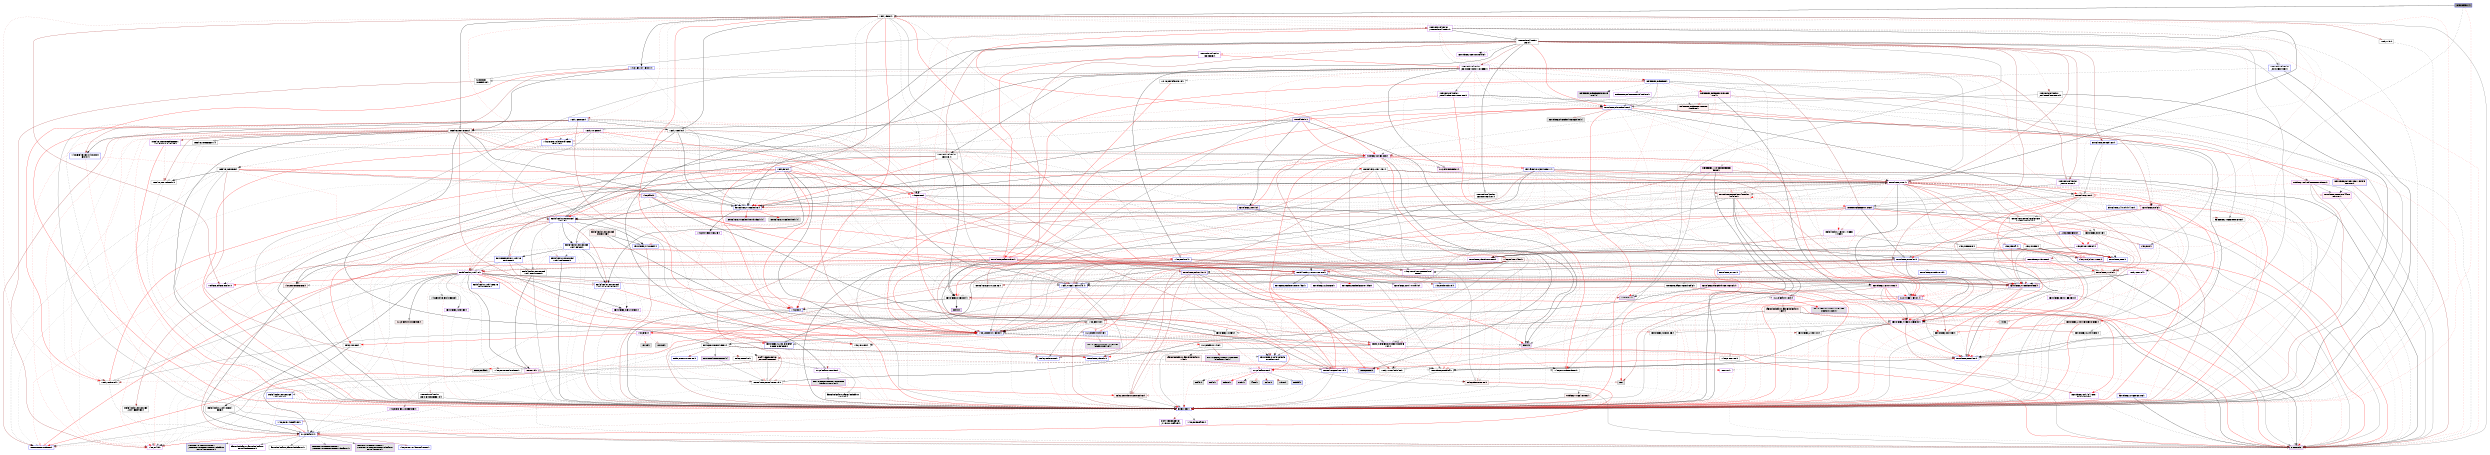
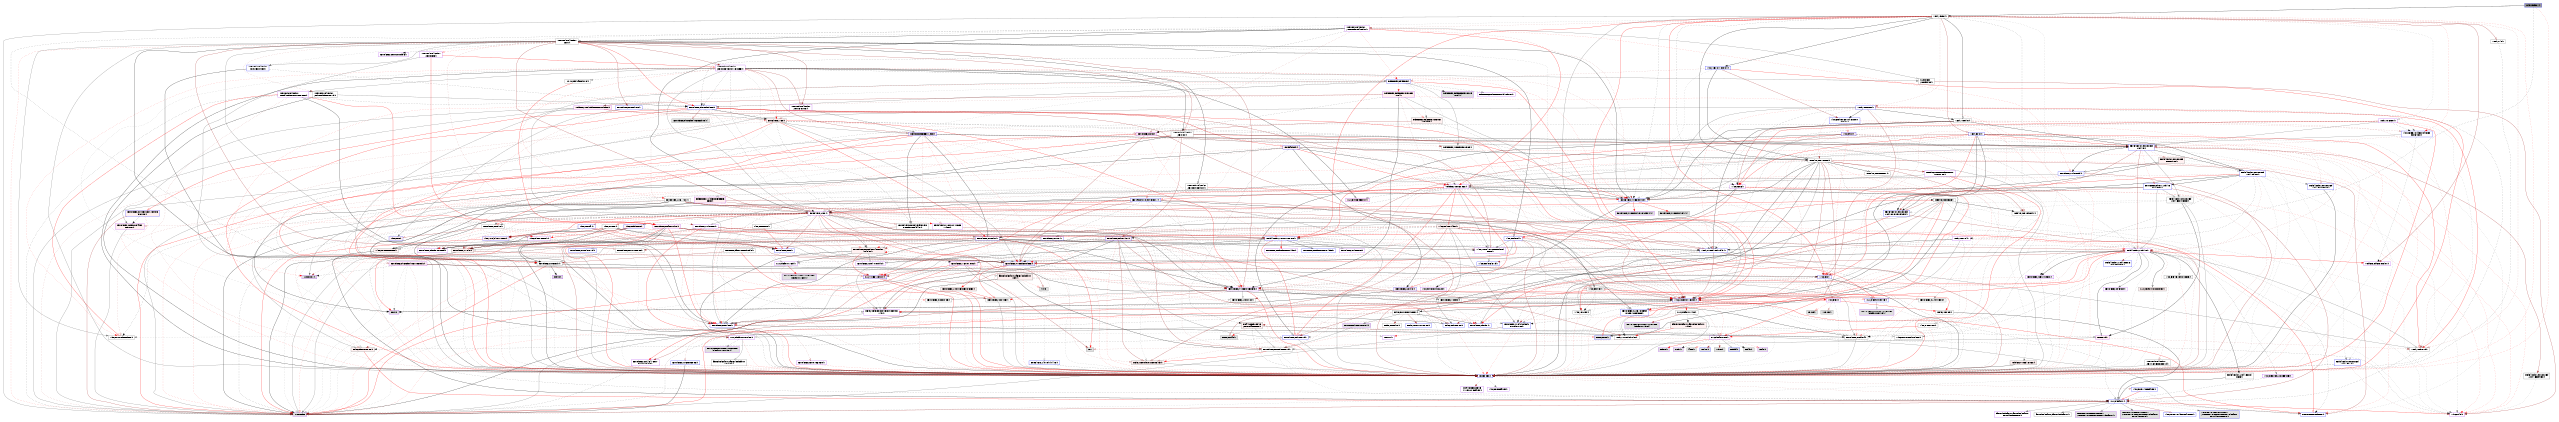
(165, 143) -> (1940, 174)
(1797, 202) -> (950, 186)
